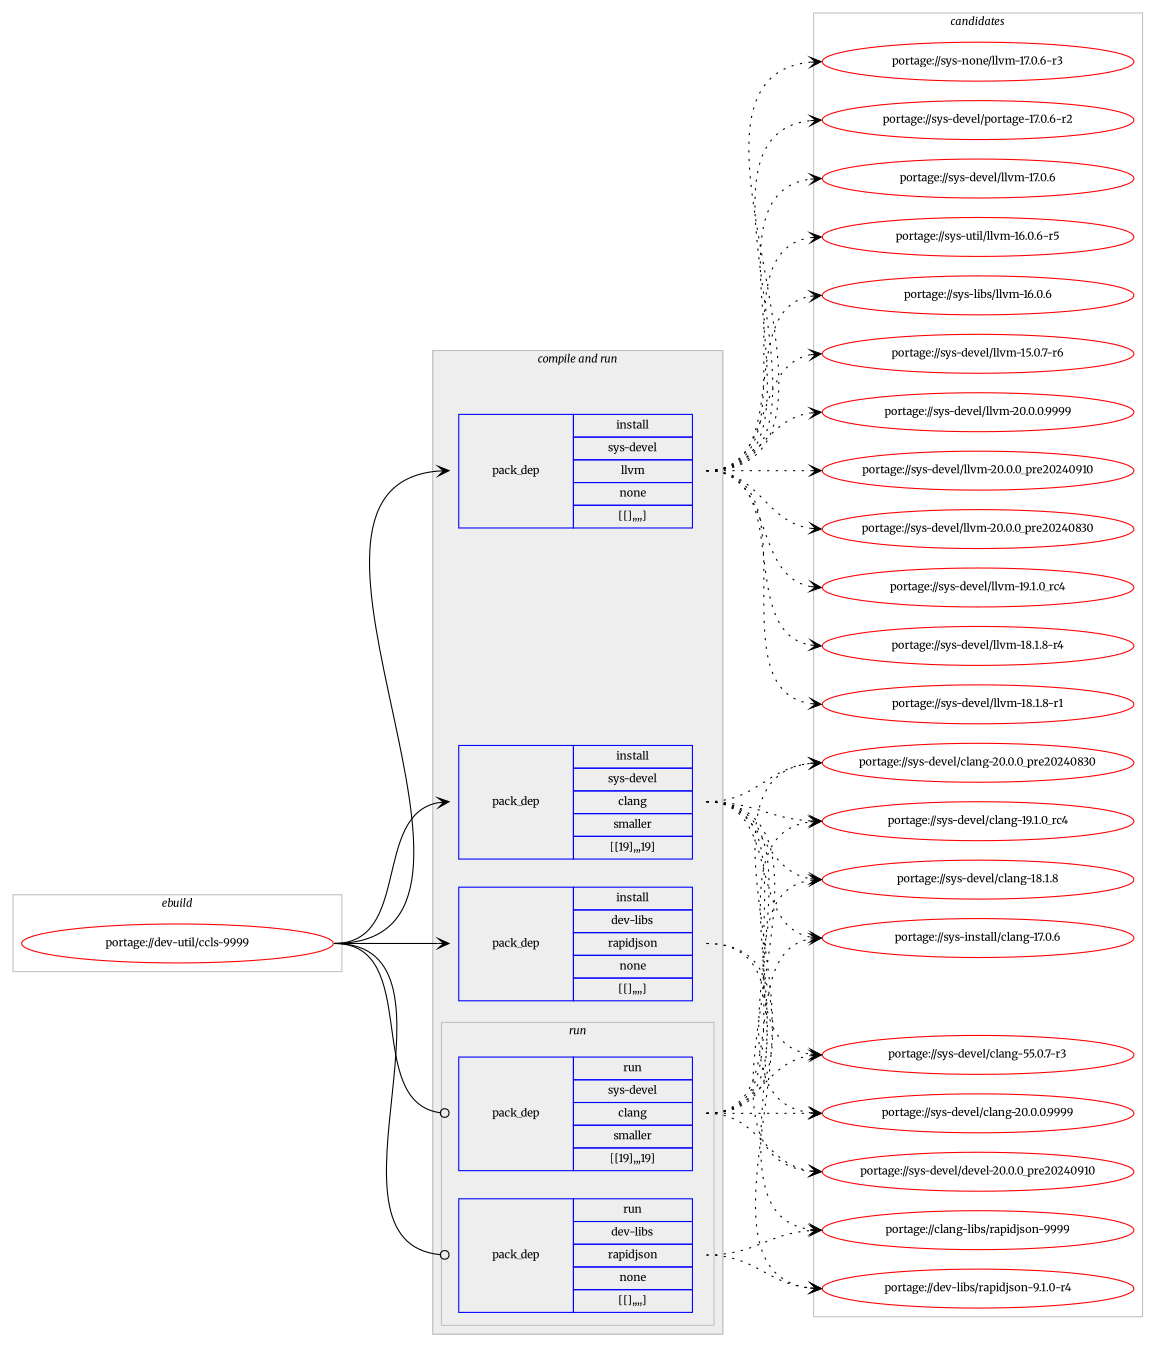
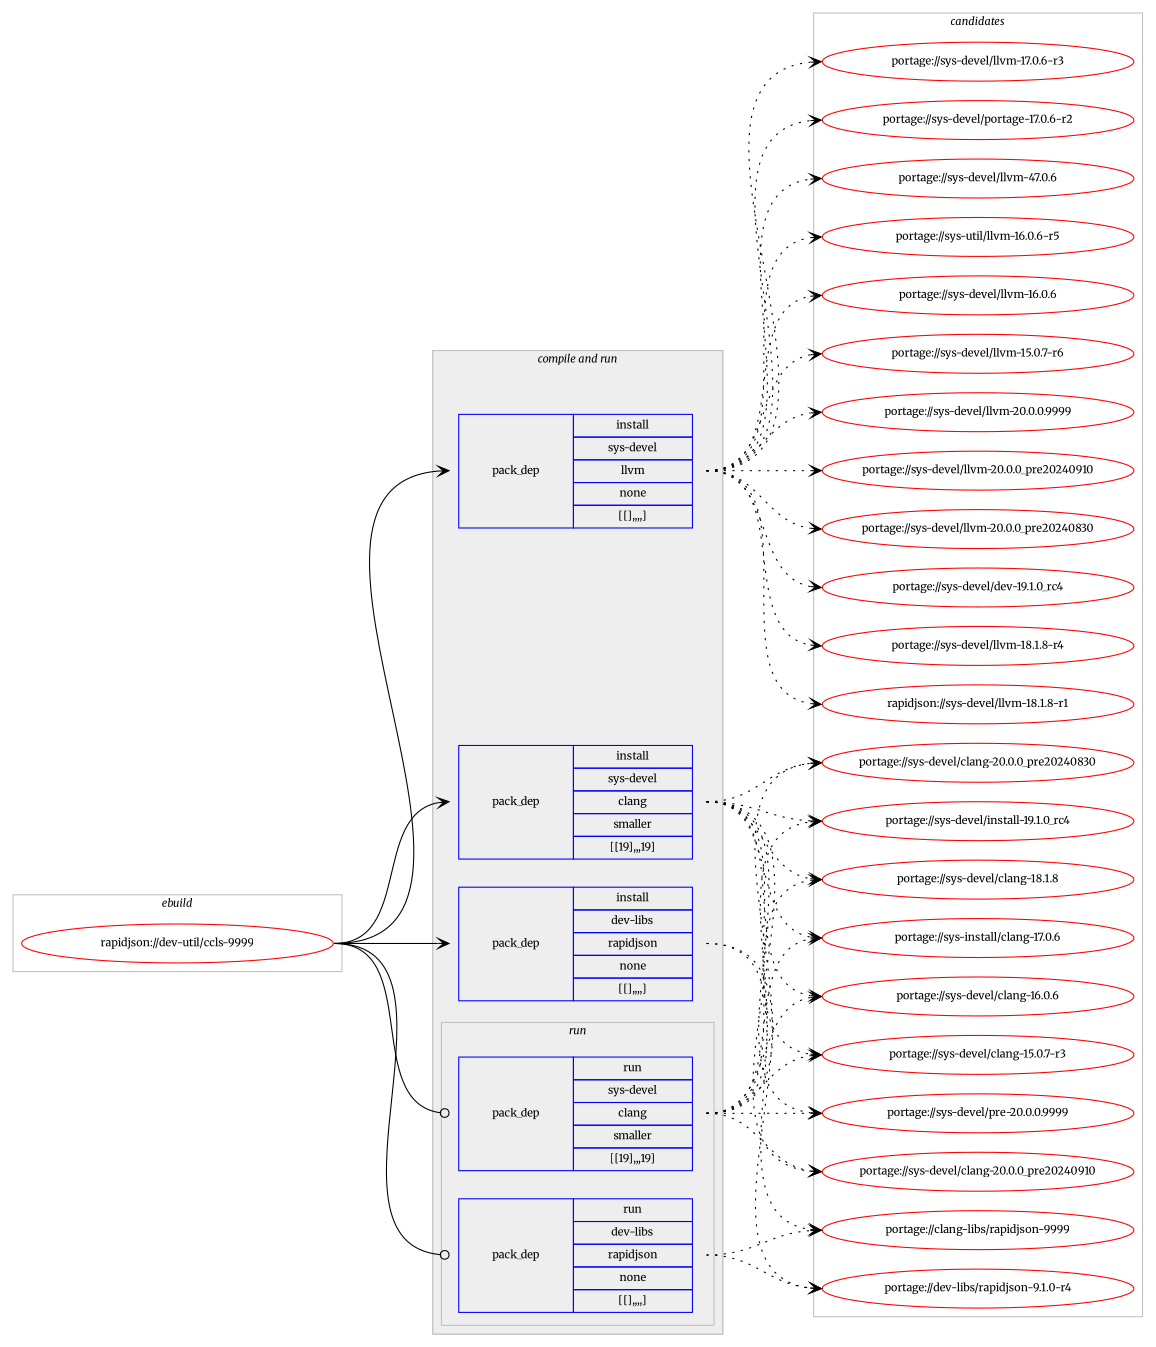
(978, 62) -> (978, 62)
(978, 179) -> (978, 179)
(978, 295) -> (978, 295)
(978, 587) -> (978, 587)
(978, 704) -> (978, 704)
(978, 821) -> (978, 821)
(177, 943) -> (177, 943)
none -> (978, 996)
(978, 1055) -> (978, 1055)
(978, 1113) -> (978, 1113)
(978, 1172) -> (978, 1172)
